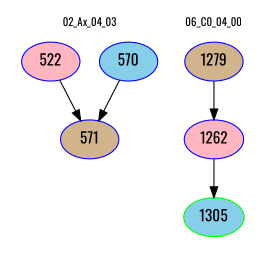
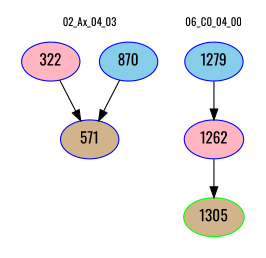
(51, 62) -> (51, 62)
(129, 62) -> (129, 62)
(214, 62) -> (214, 62)
(214, 217) -> (214, 217)
